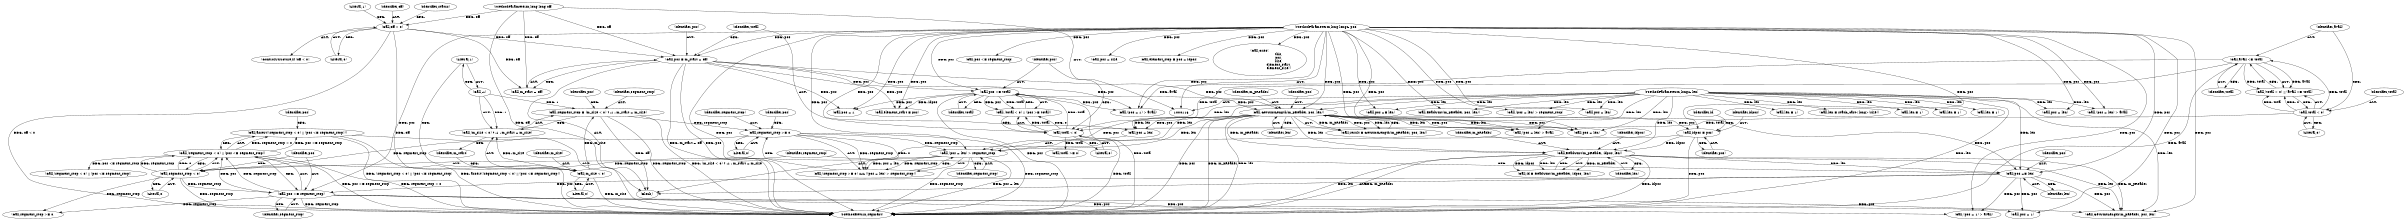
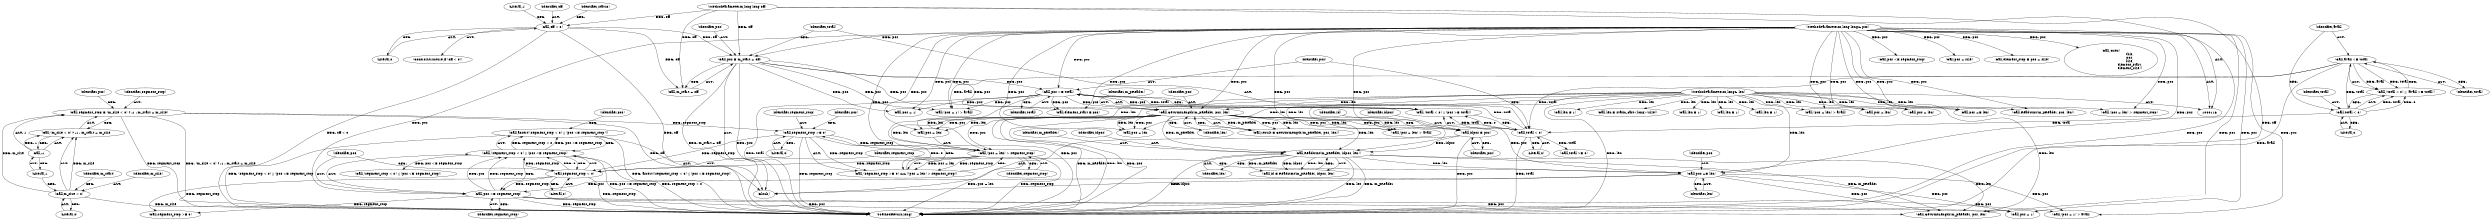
(1169, 60) -> (2022, 60)
(553, 102) -> (21, 133)
(928, 102) -> (1060, 102)
(473, 143) -> (42, 139)
(862, 215) -> (895, 215)
